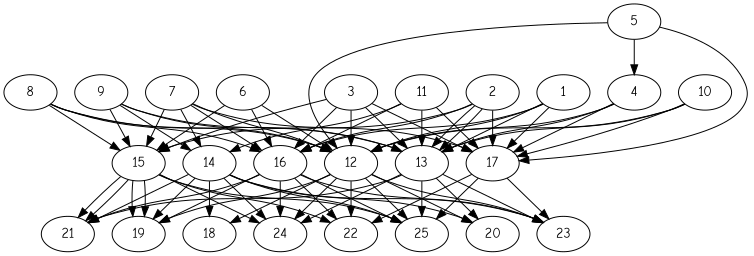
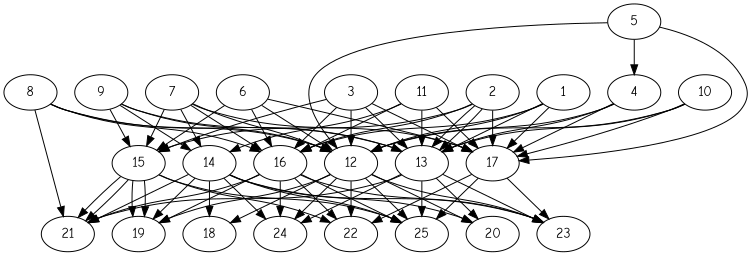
none -> (341, 116)
(80, 125) -> (48, 158)
(205, 196) -> none
